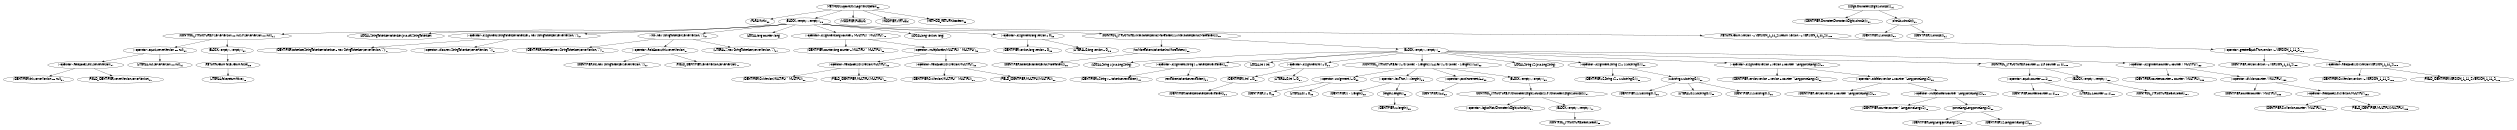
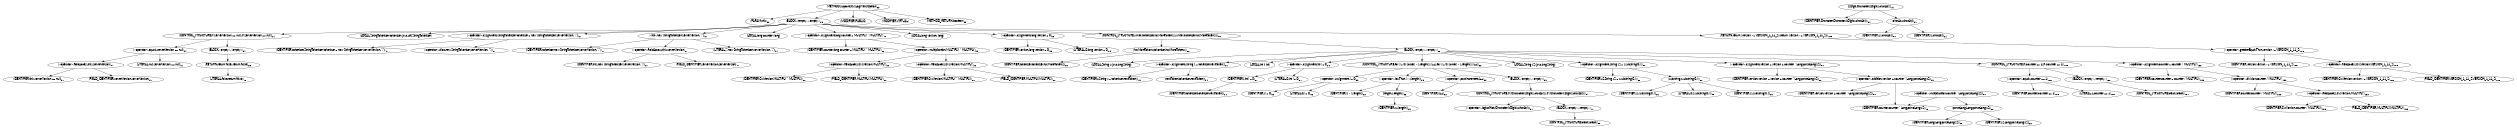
(1922, 87) -> (1895, 93)
